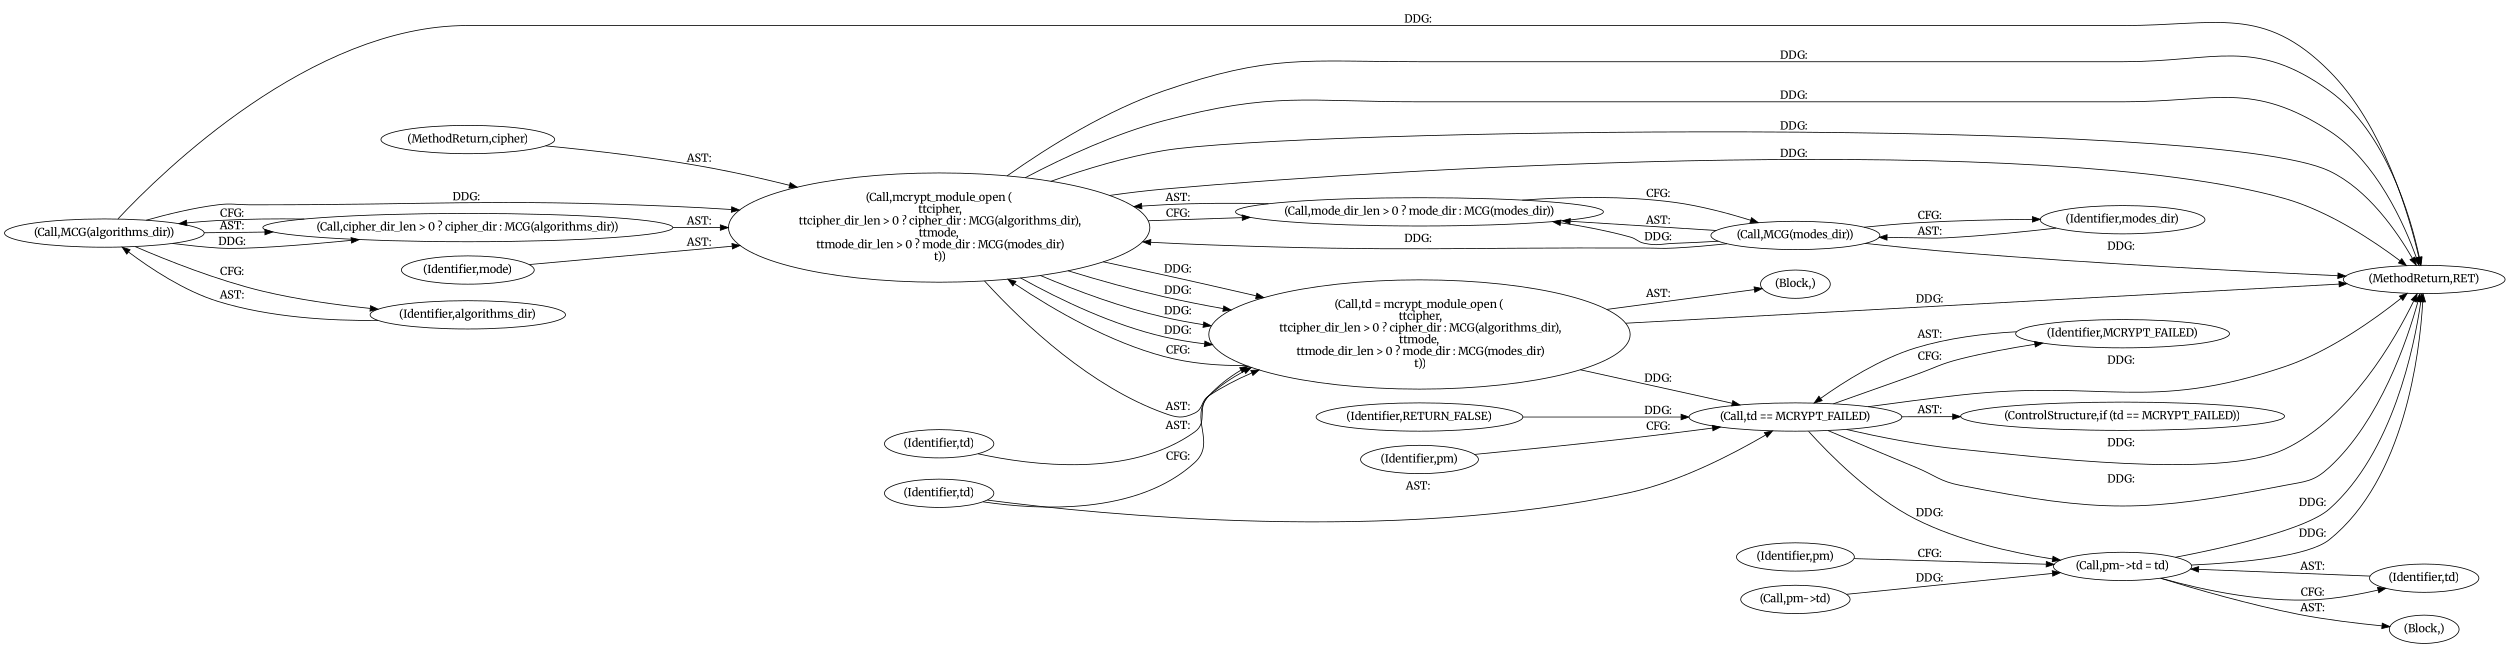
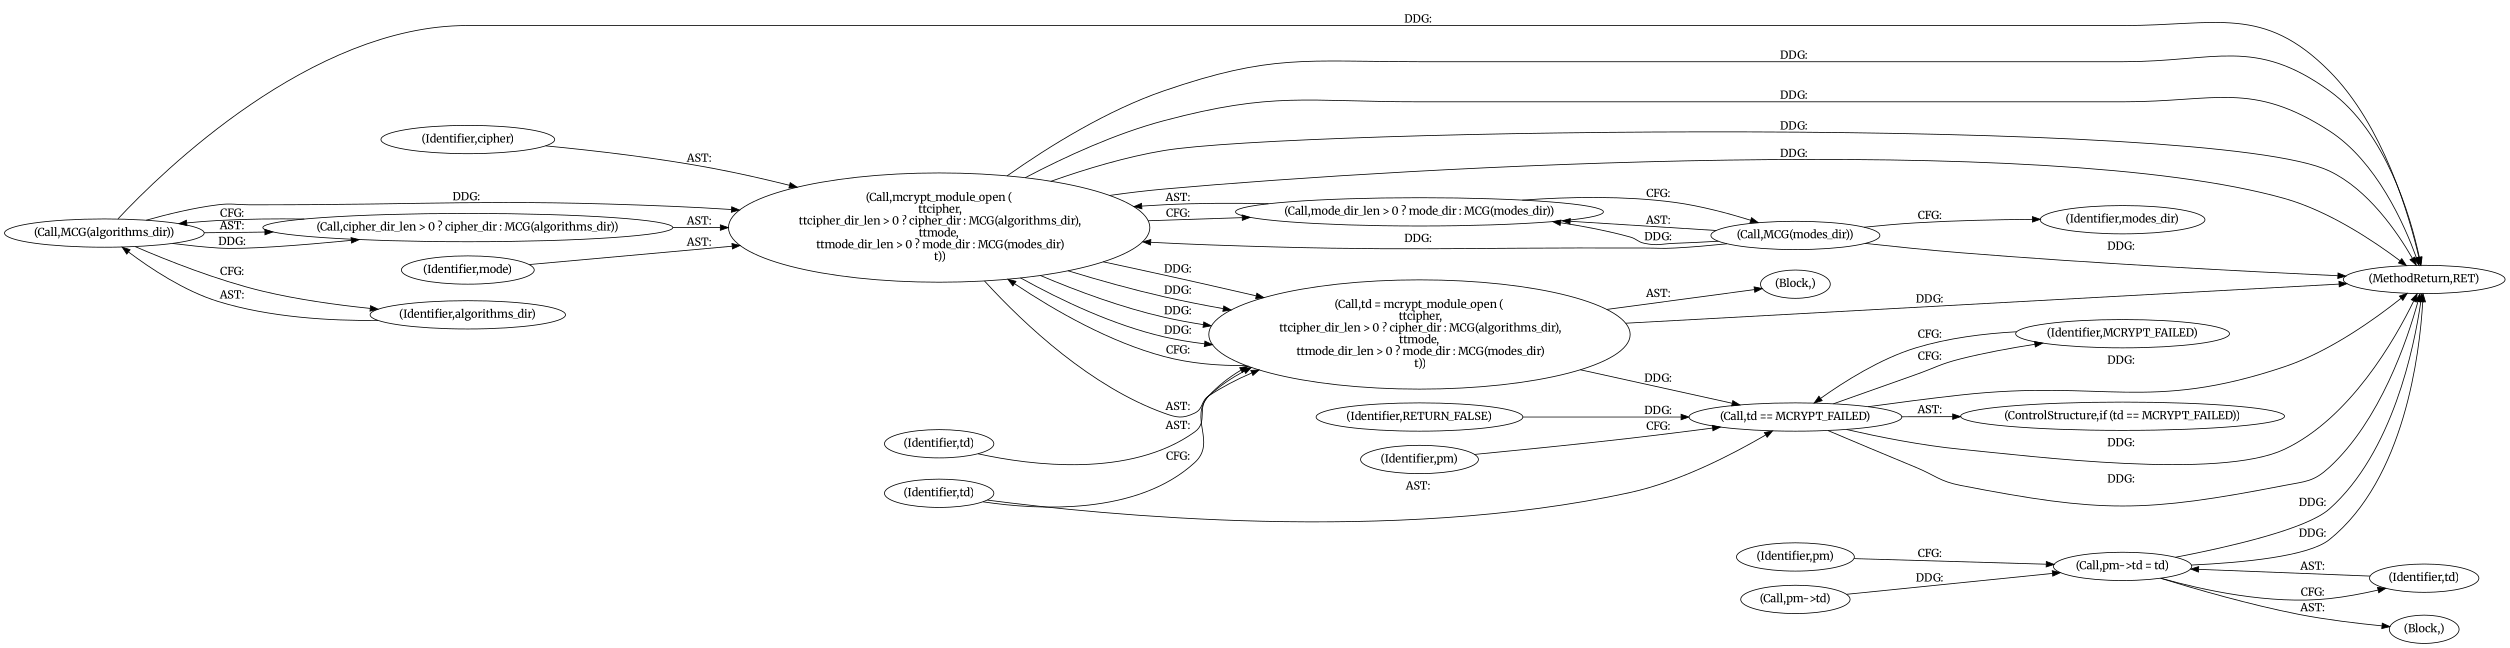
(468, 140) -> (468, 140)
(1972, 236) -> none
(1931, 335) -> (1931, 335)
(1917, 520) -> none
